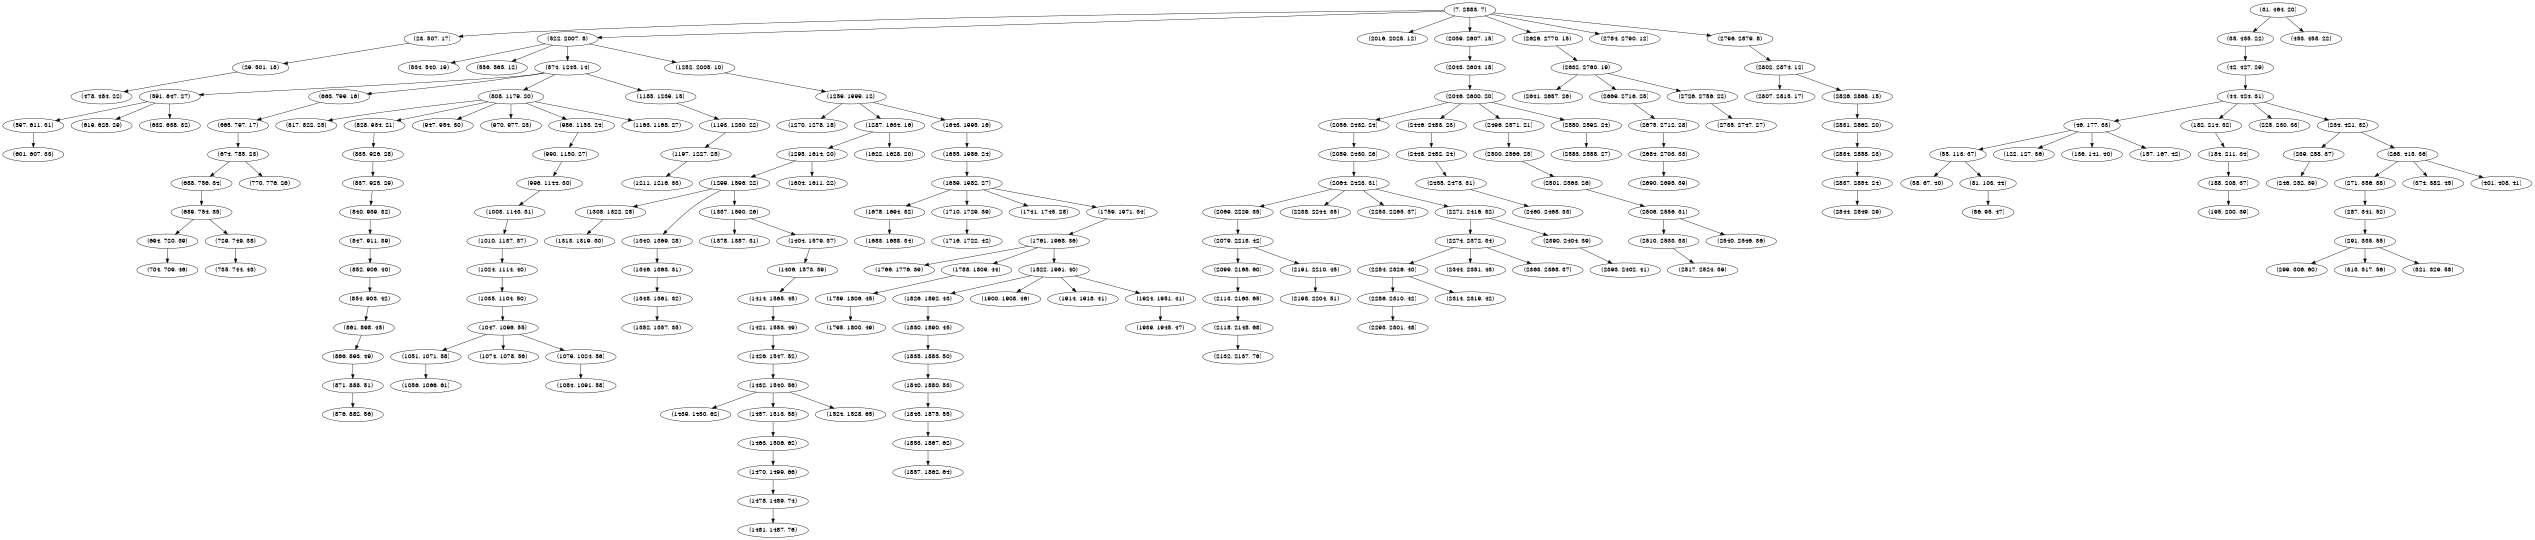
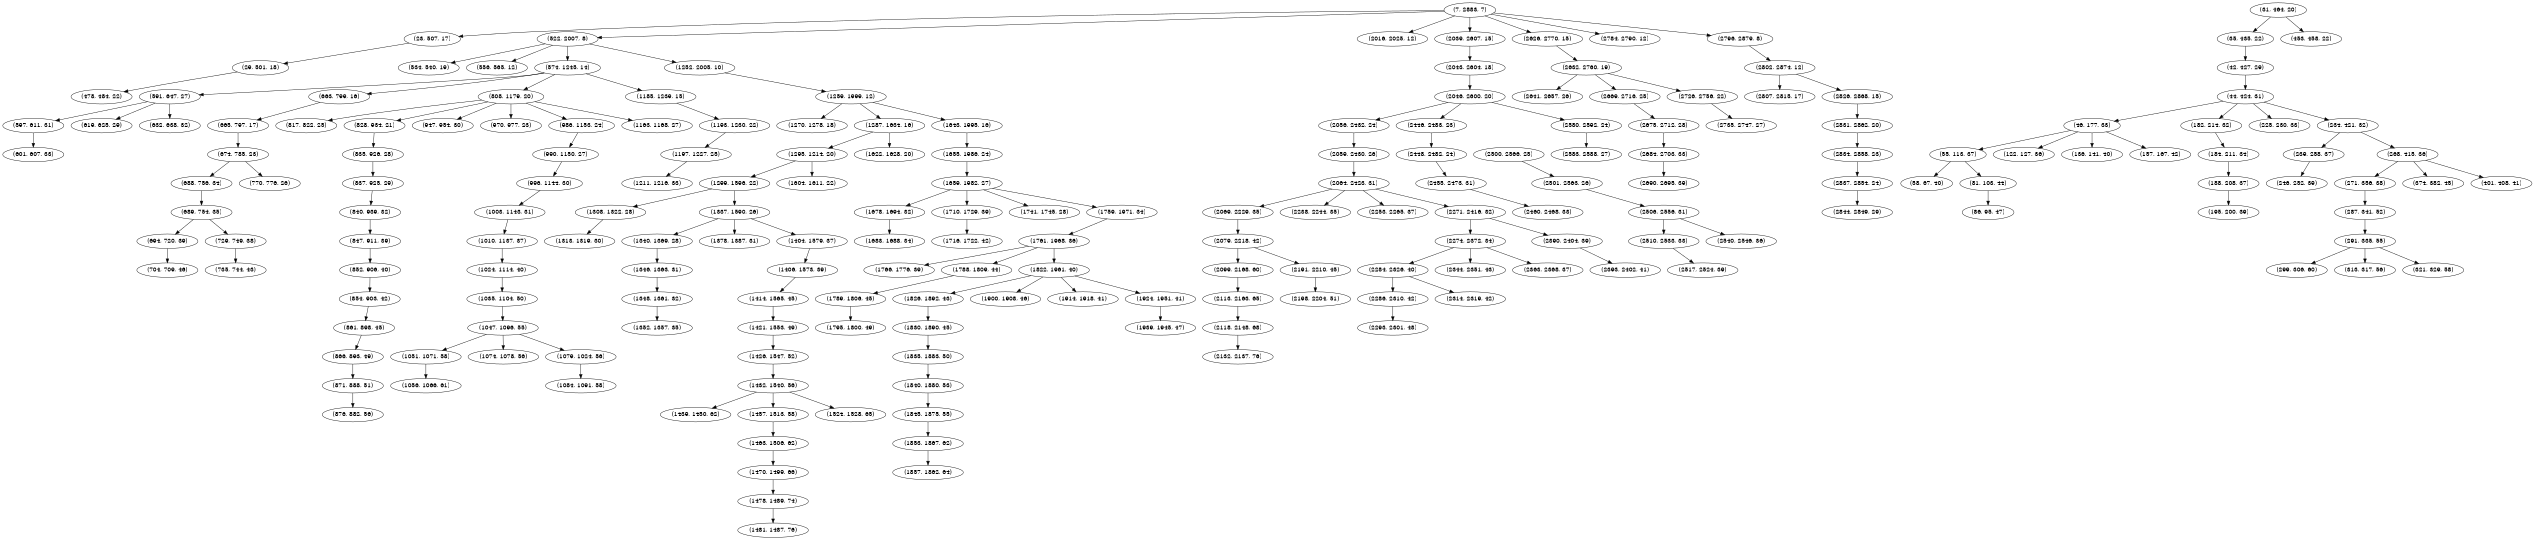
(1509, 126) -> none
(812, 155) -> (812, 155)
(692, 208) -> (698, 226)
